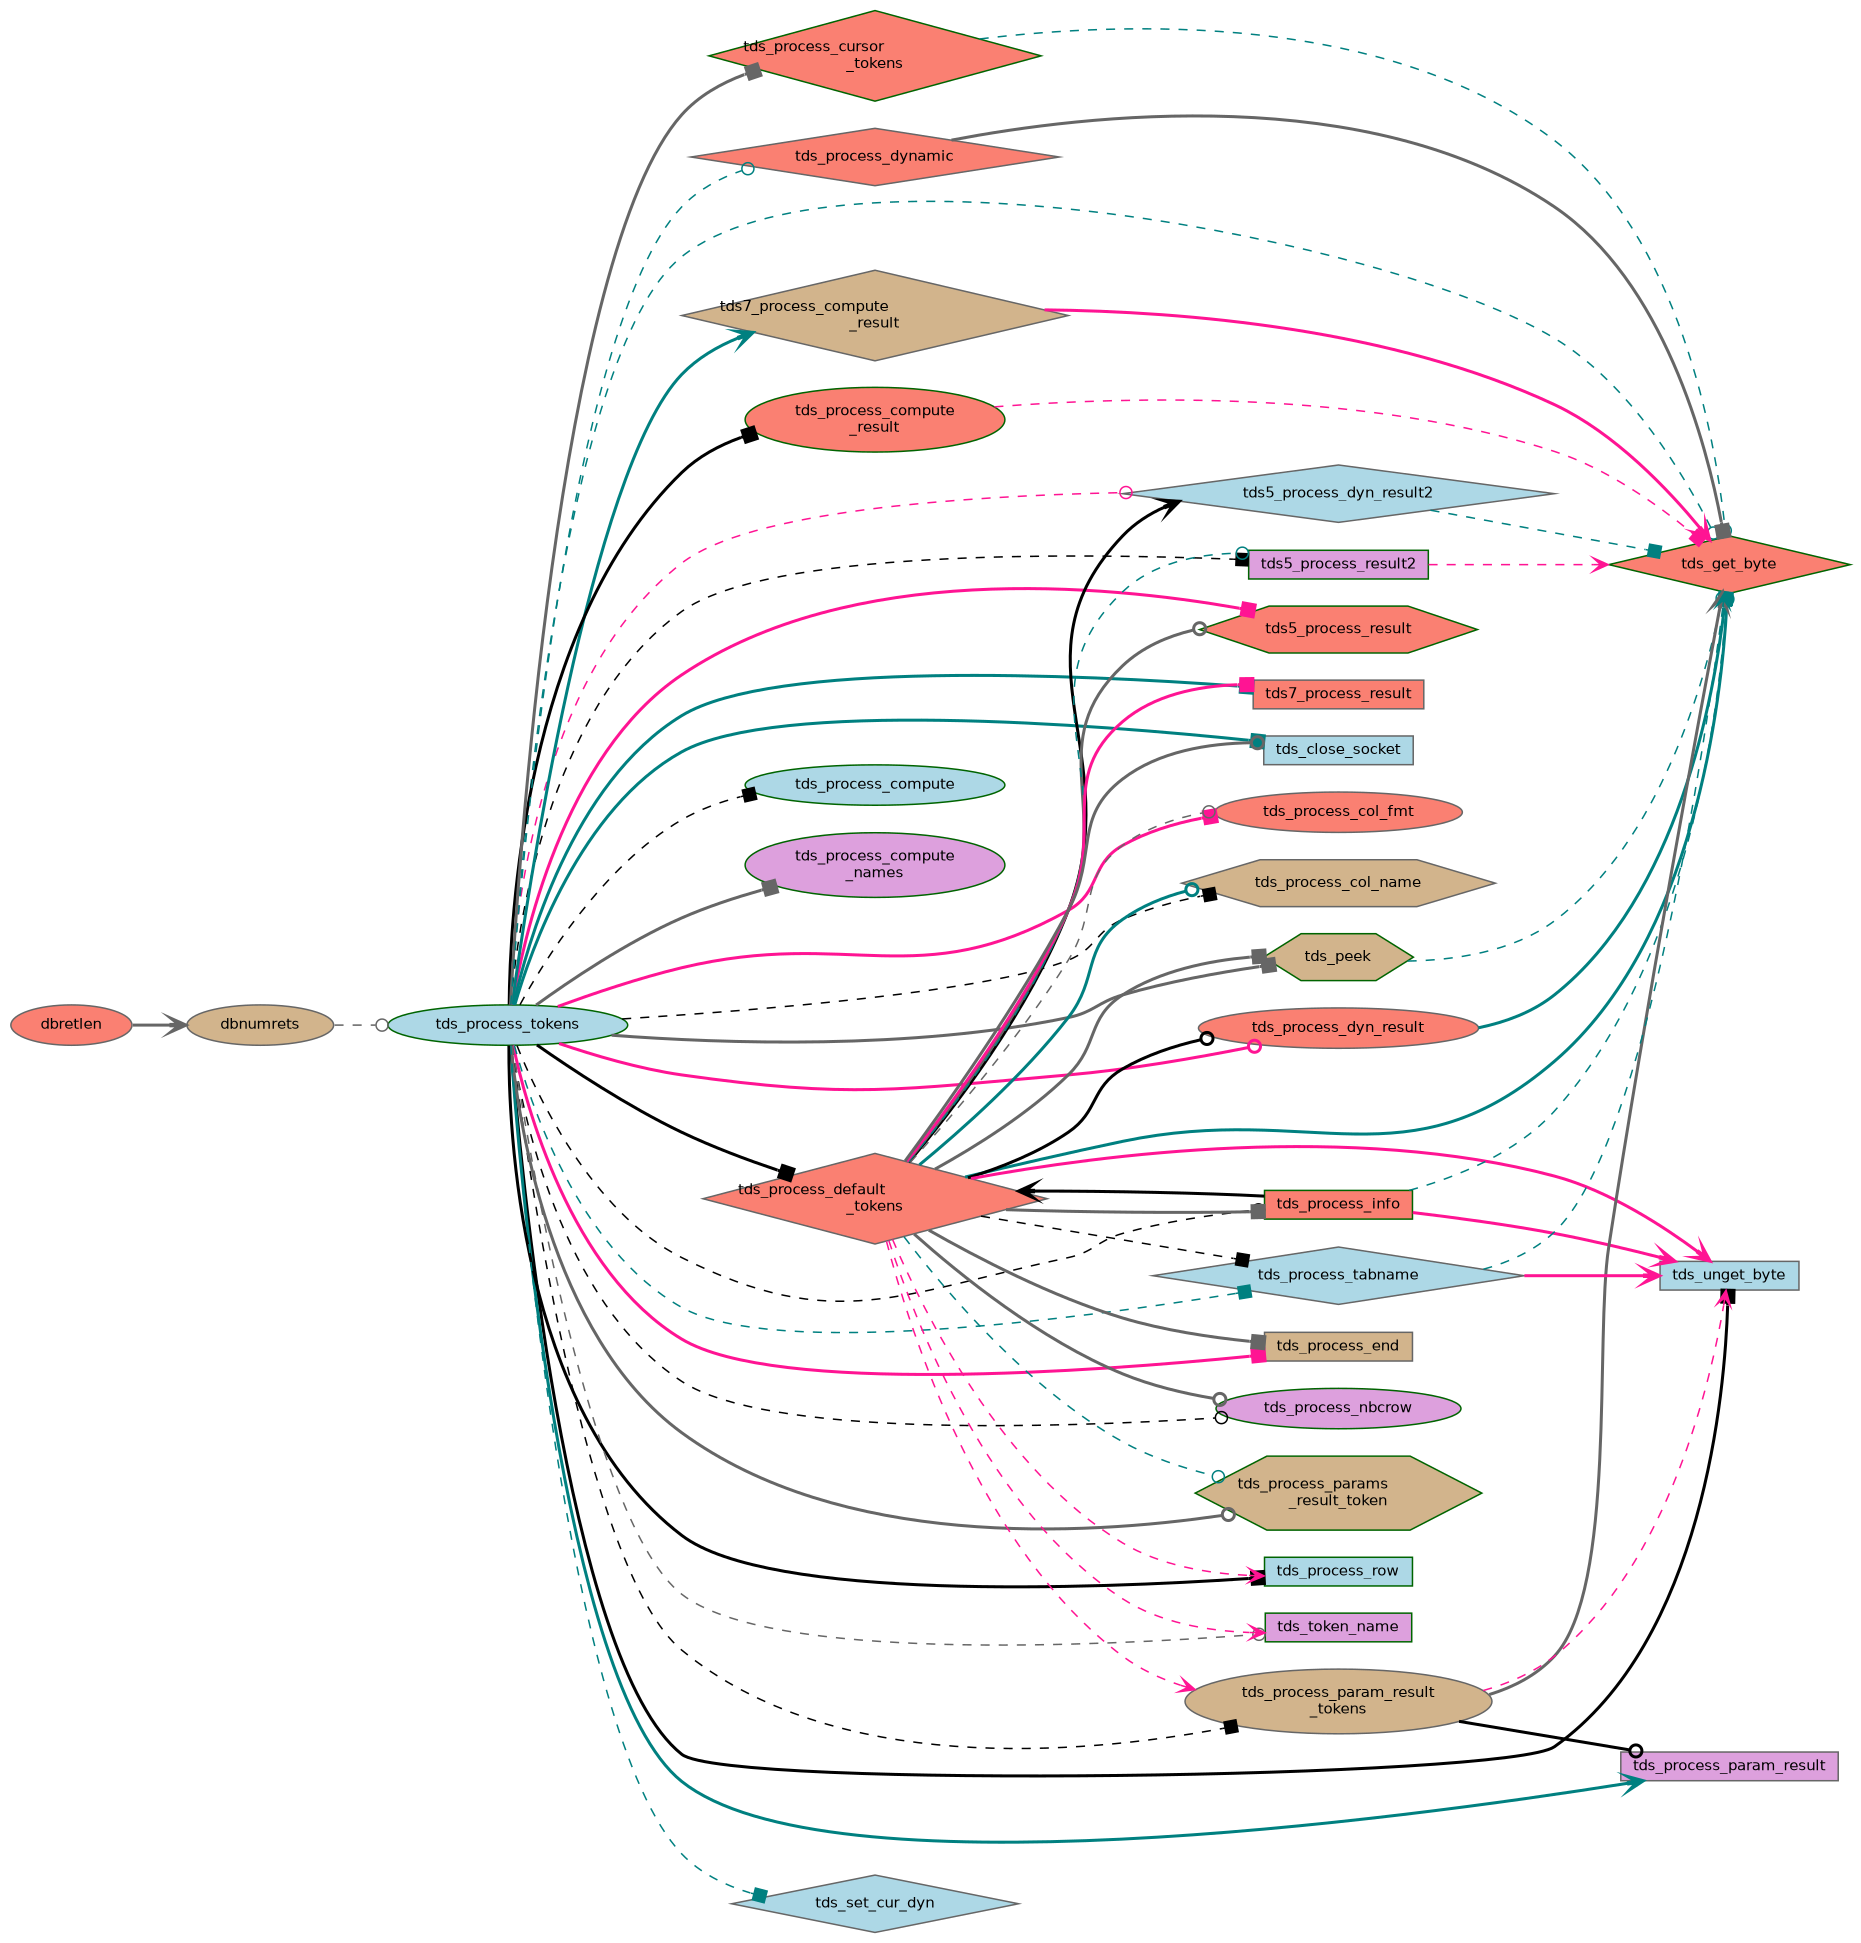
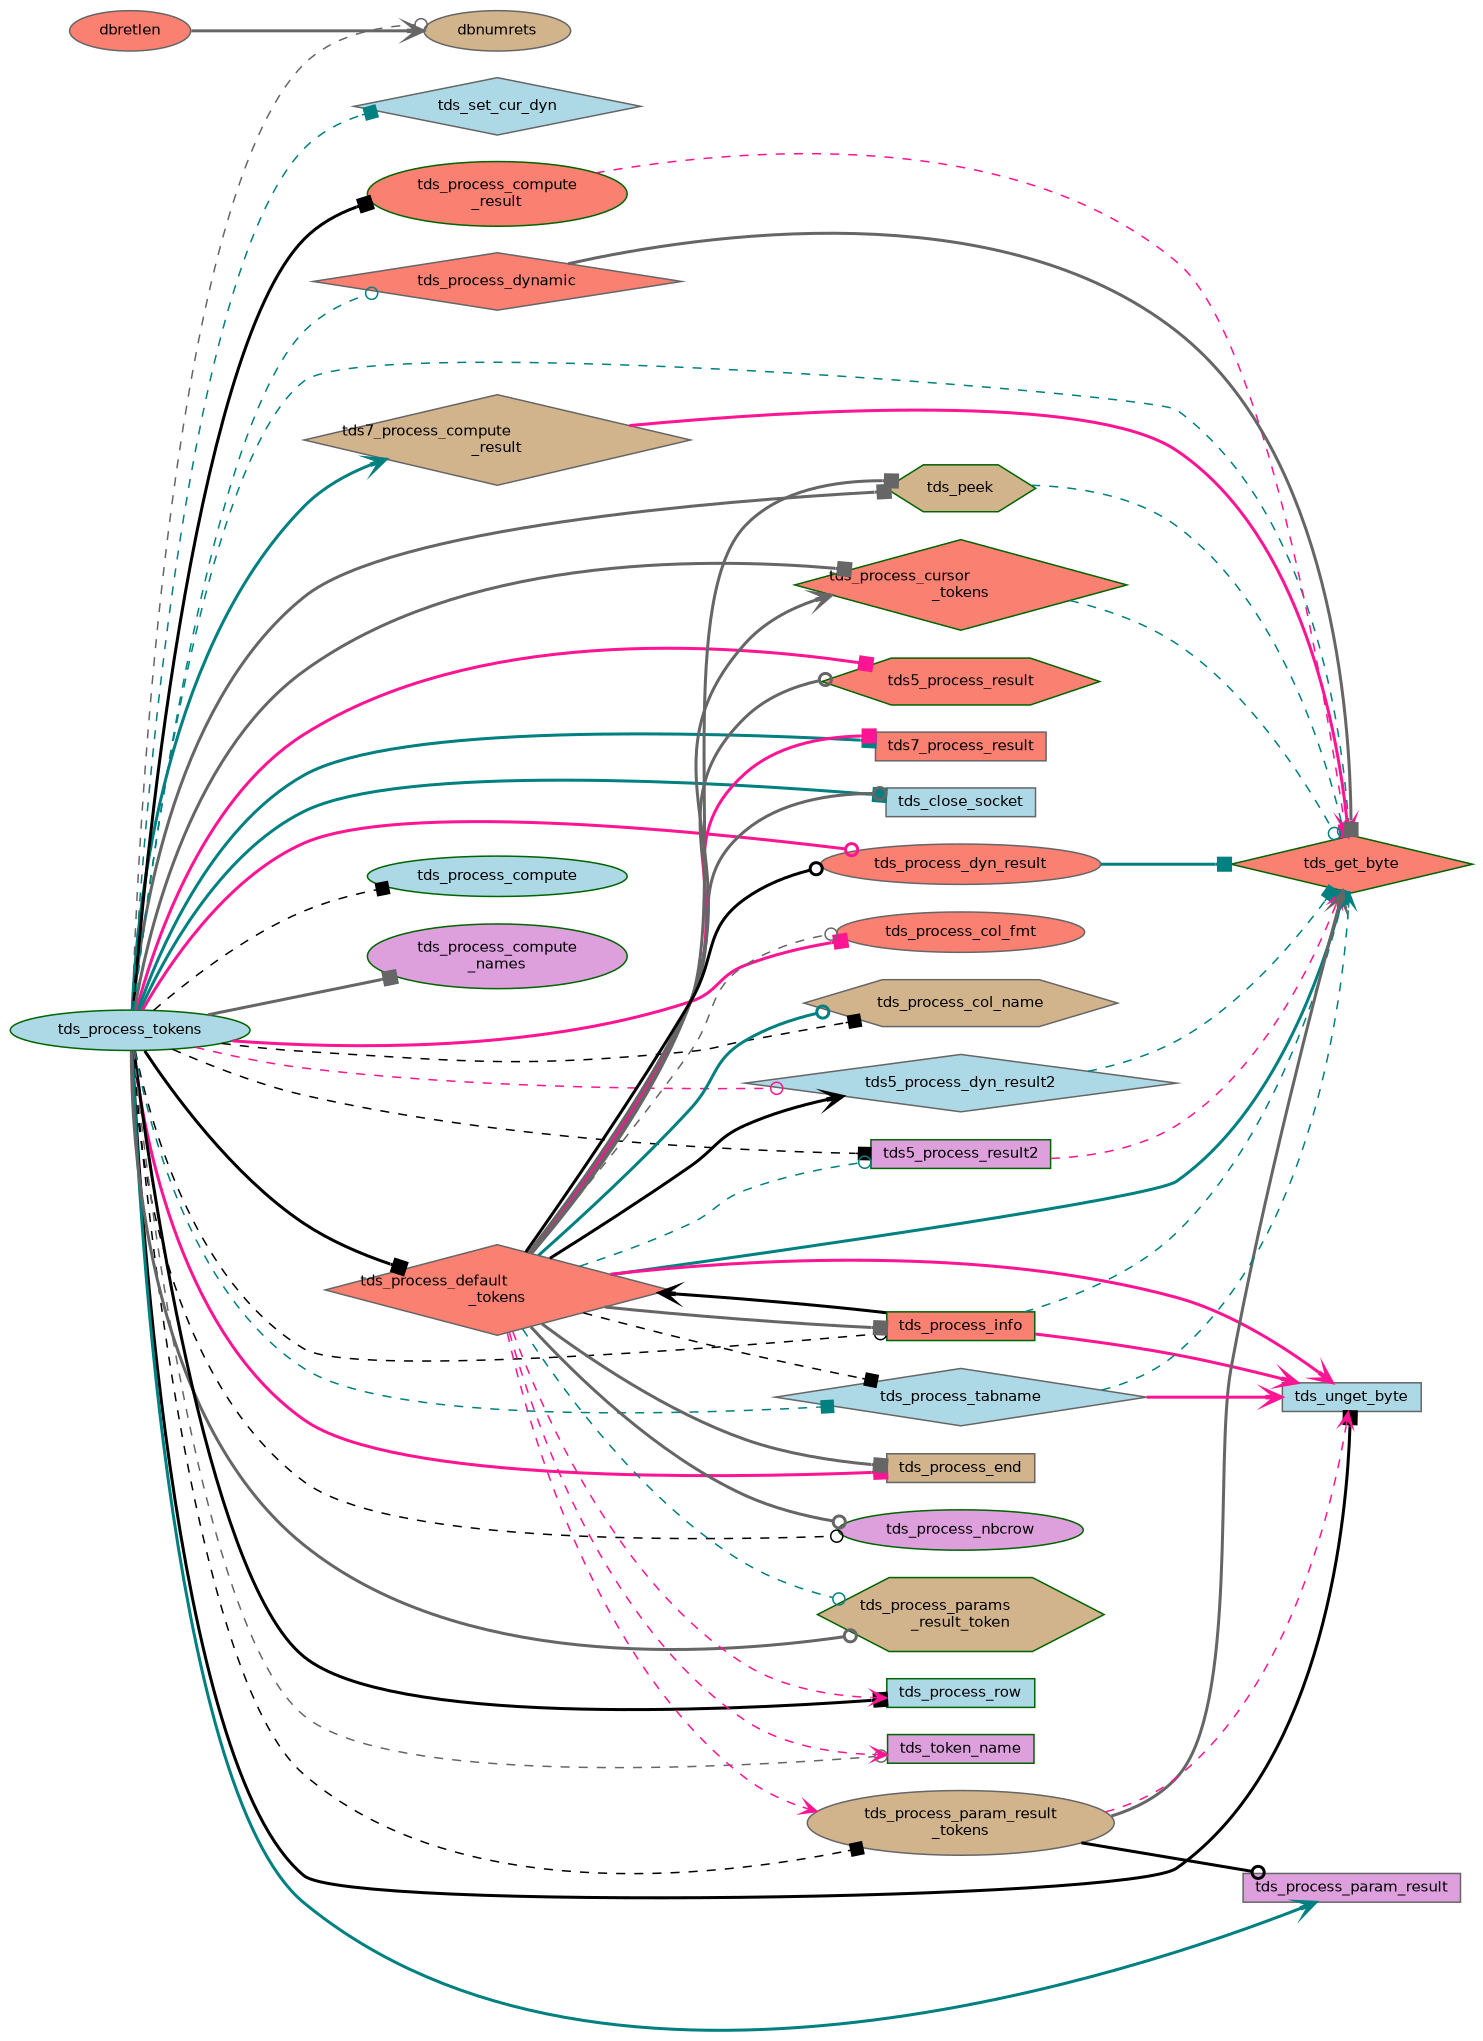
none -> (707, 924)
(355, 1025) -> (178, 466)
